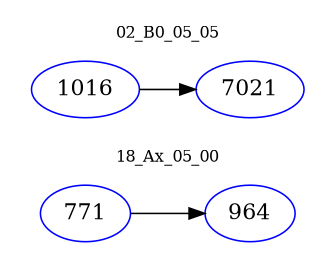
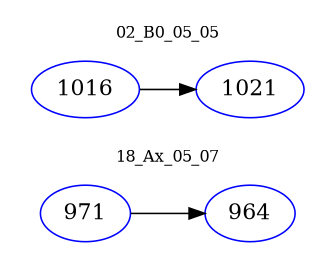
(250, 89) -> (250, 89)
(168, 158) -> (168, 158)
(85, 213) -> (85, 213)
